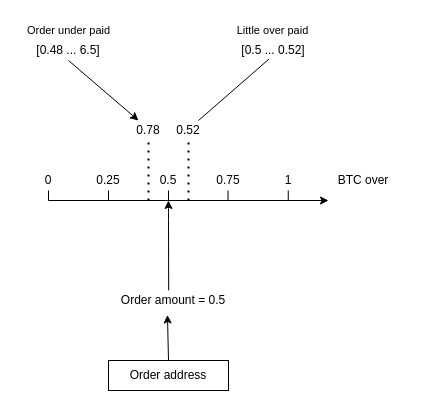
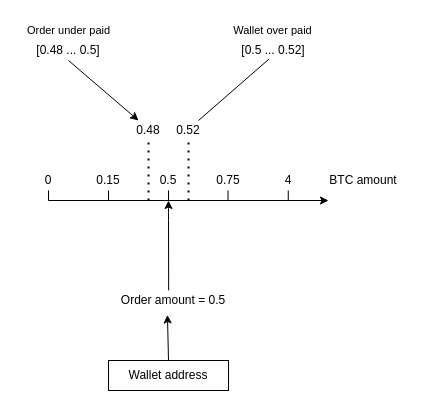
(273, 31) -> (273, 31)
(69, 51) -> (69, 51)
(149, 131) -> (149, 131)
(109, 181) -> (109, 181)
(289, 181) -> (289, 181)
(364, 181) -> (364, 181)
(169, 376) -> (169, 376)
